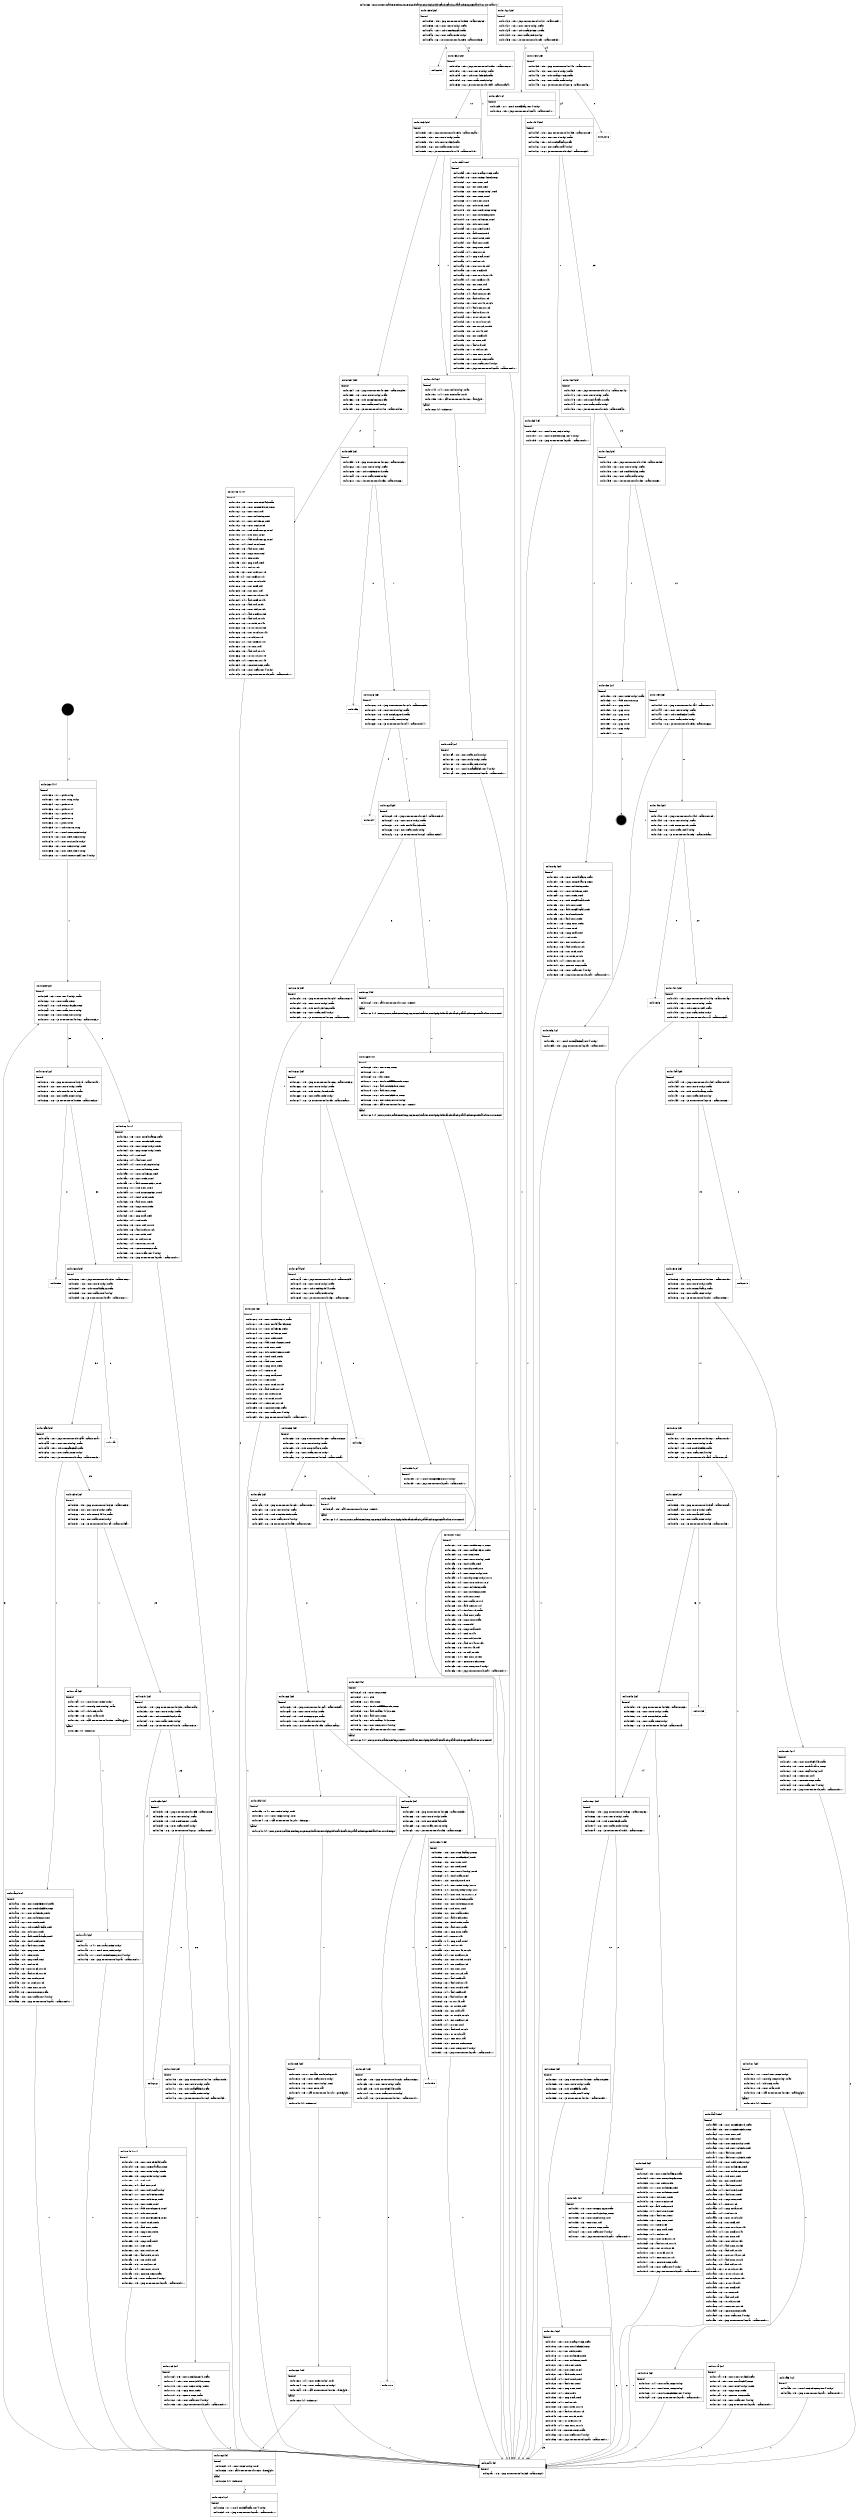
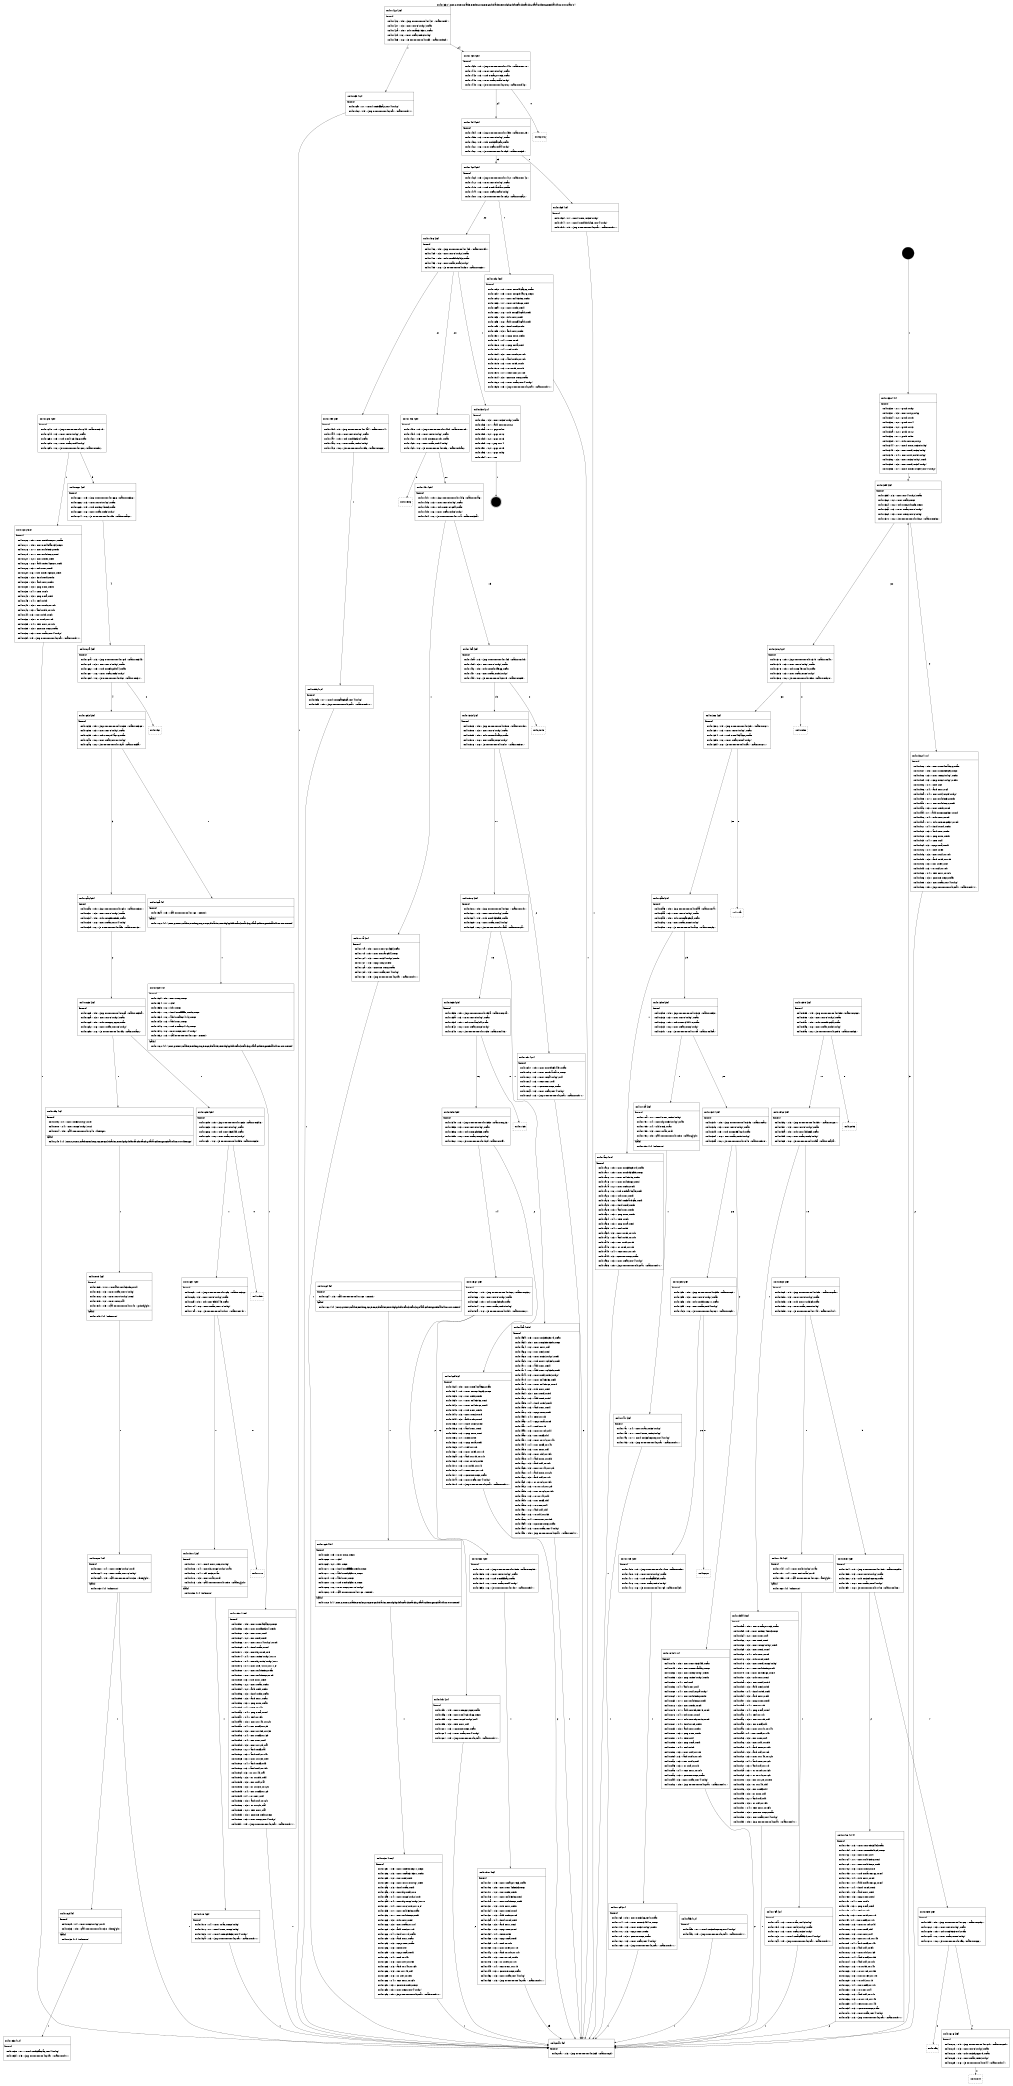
(682, 764) -> (445, 343)
(412, 820) -> none
(616, 1397) -> (430, 729)
none -> (215, 1432)
(434, 1476) -> none
